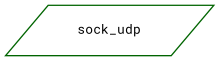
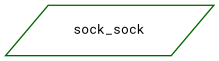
(110, 30) -> (110, 30)
